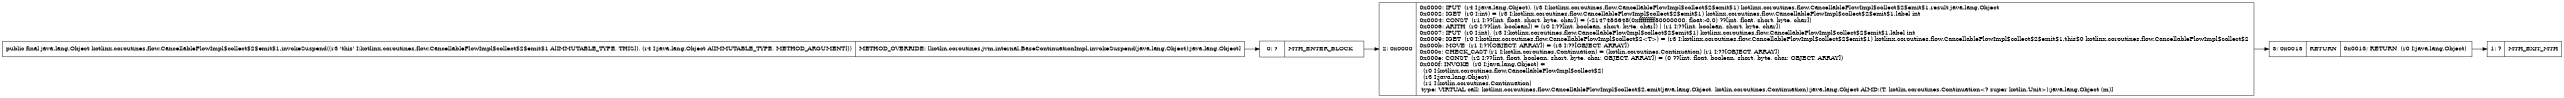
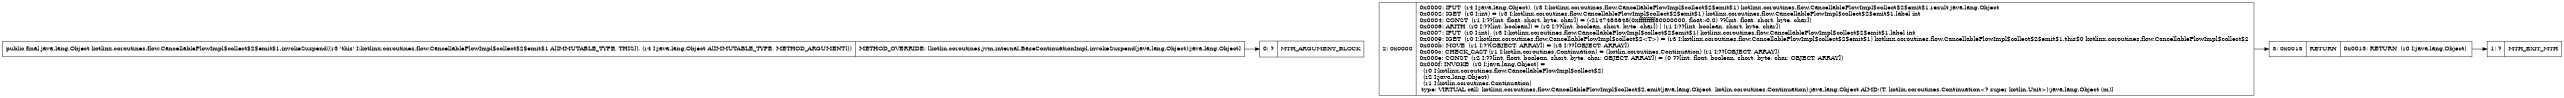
(1321, 49) -> (1321, 49)
(1369, 49) -> none
(1454, 77) -> (1454, 77)
